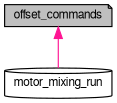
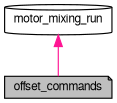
(58, 53) -> (58, 62)
